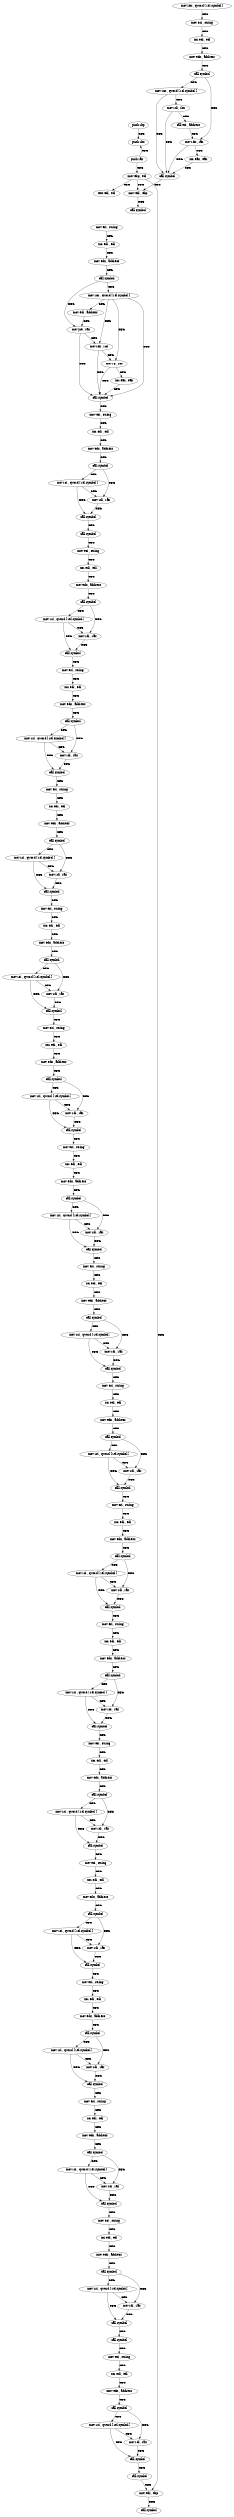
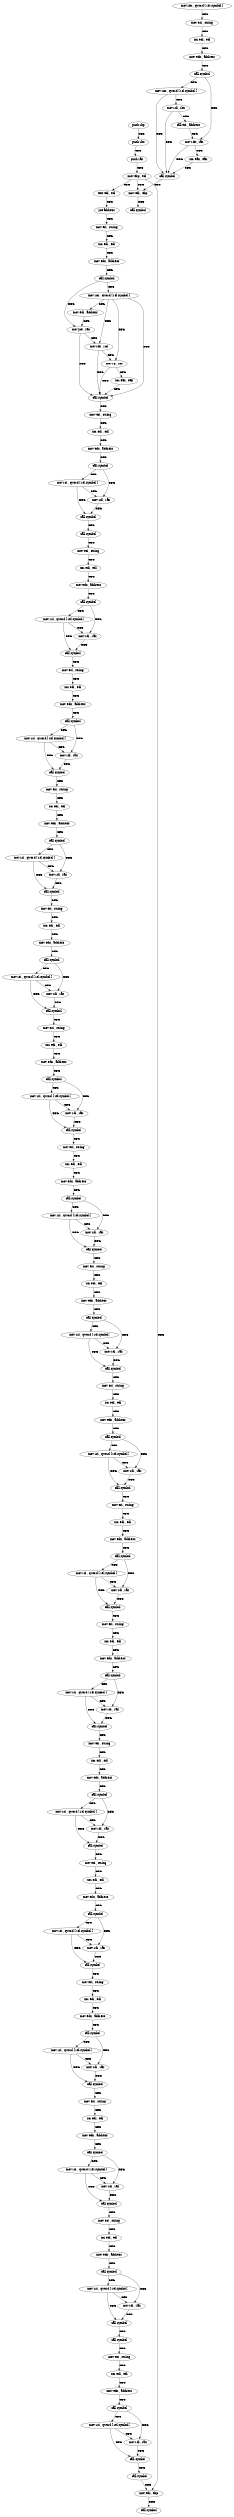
(141, 152) -> (135, 150)
none -> (107, 211)
